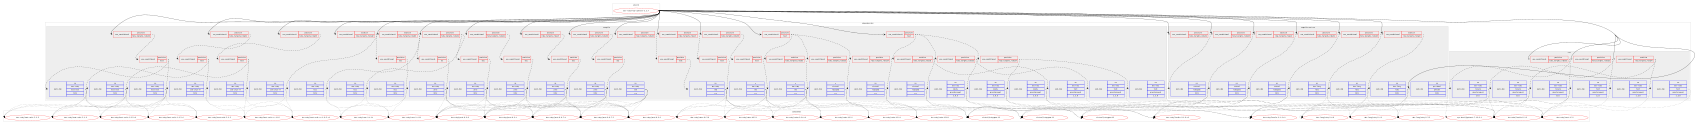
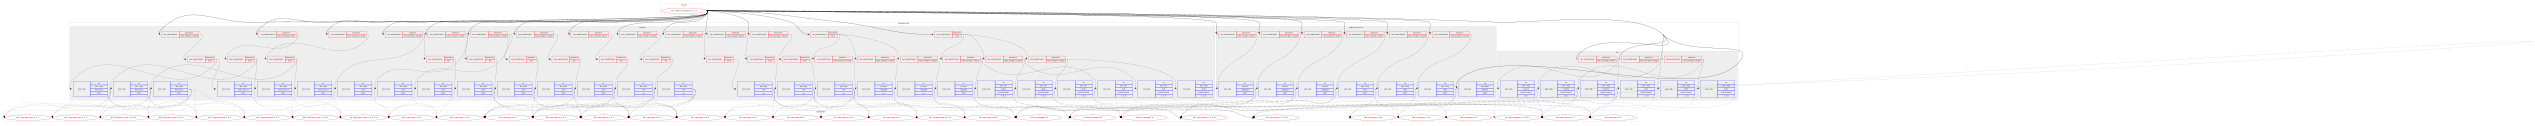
none -> (28, 118)
(892, 118) -> (940, 118)
